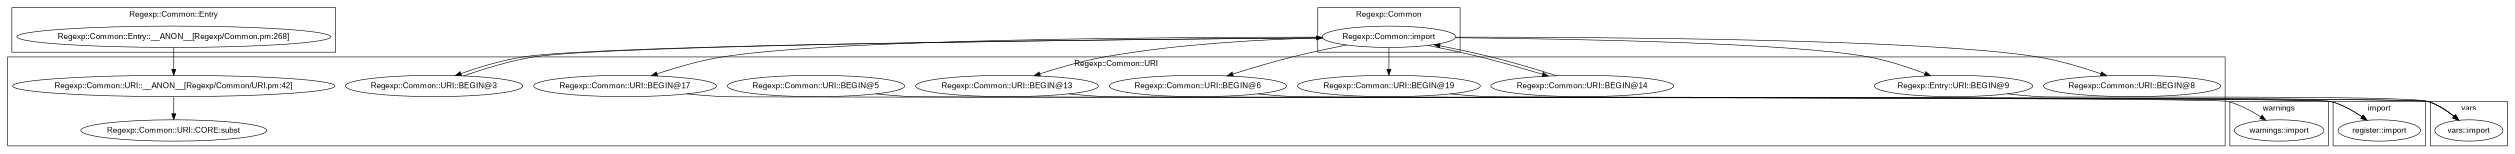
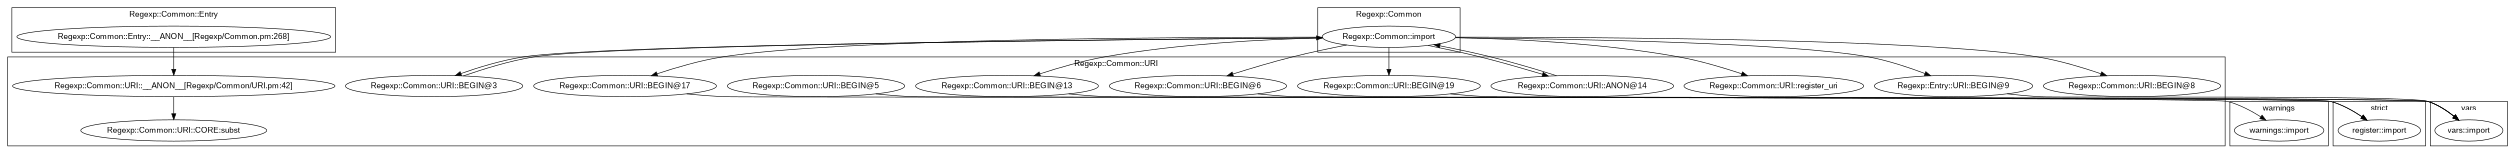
(1582, 86) -> (1582, 86)
none -> (1774, 86)
(2379, 108) -> (2379, 108)
